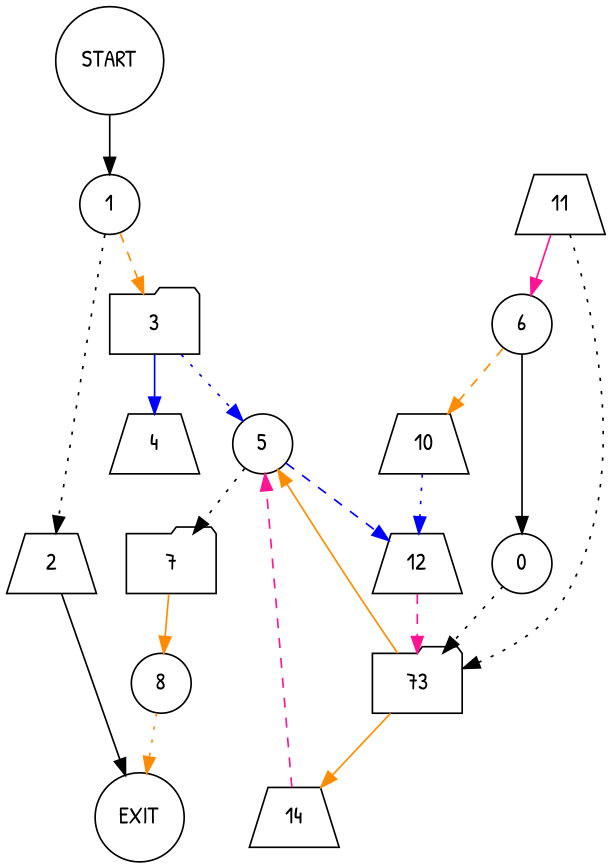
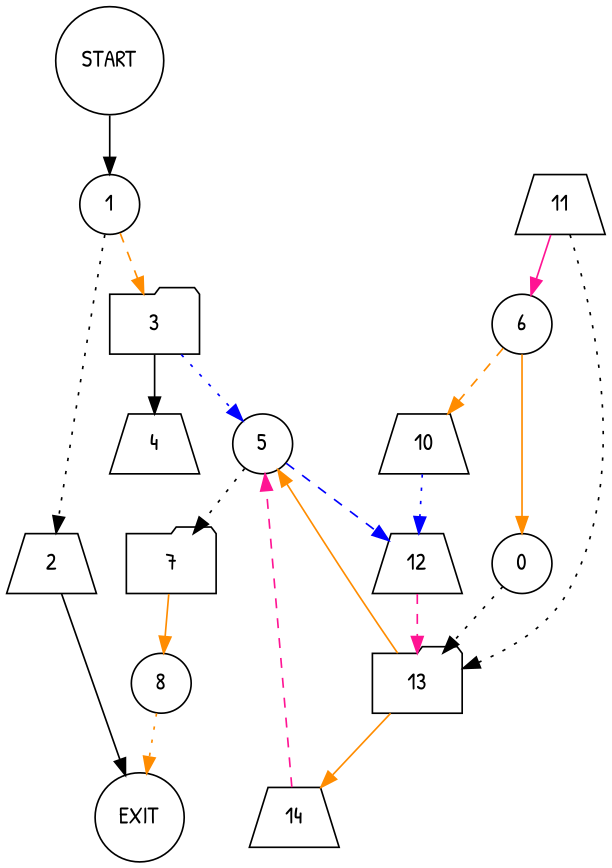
(155, 376) -> (155, 376)
(522, 435) -> (522, 435)
(417, 683) -> (417, 683)
